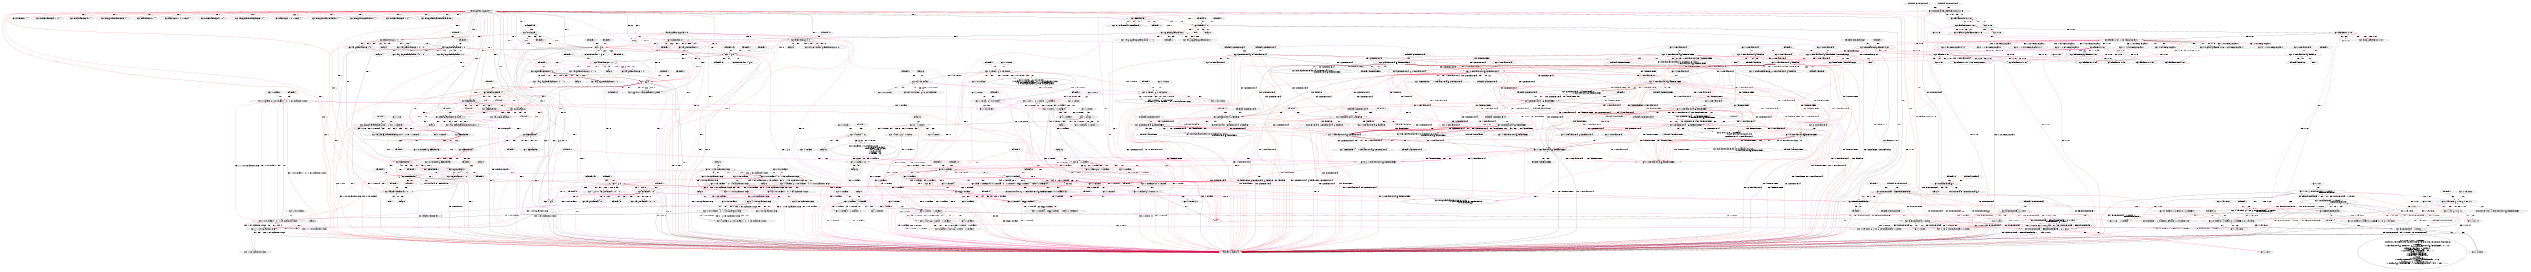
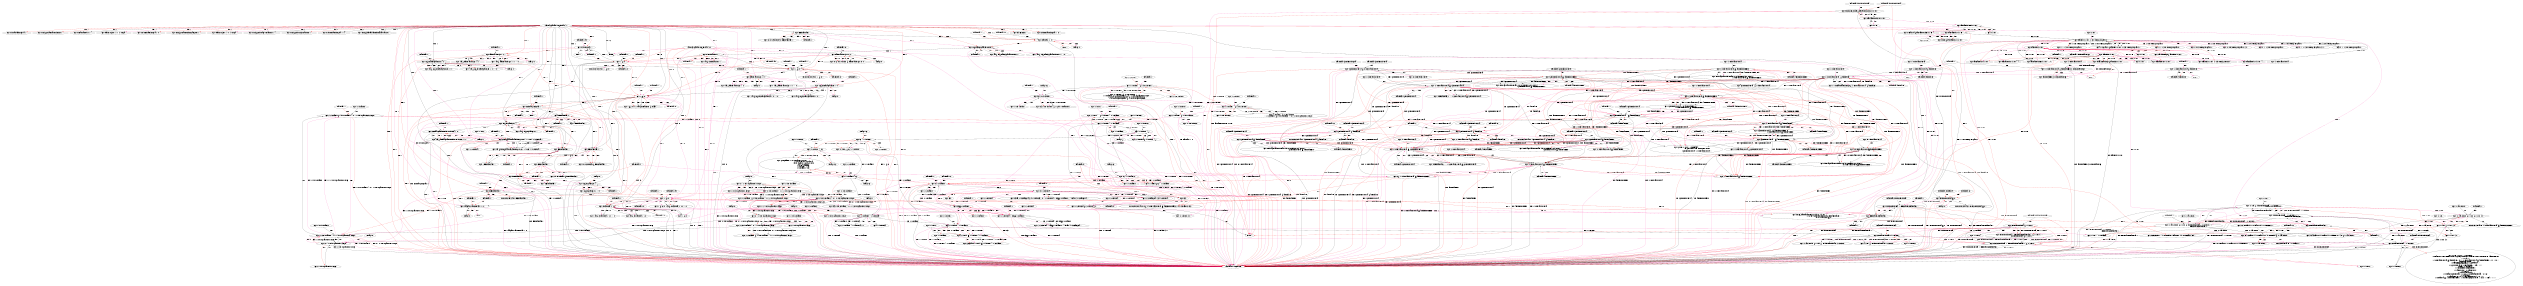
(1992, 41) -> (2114, 50)
